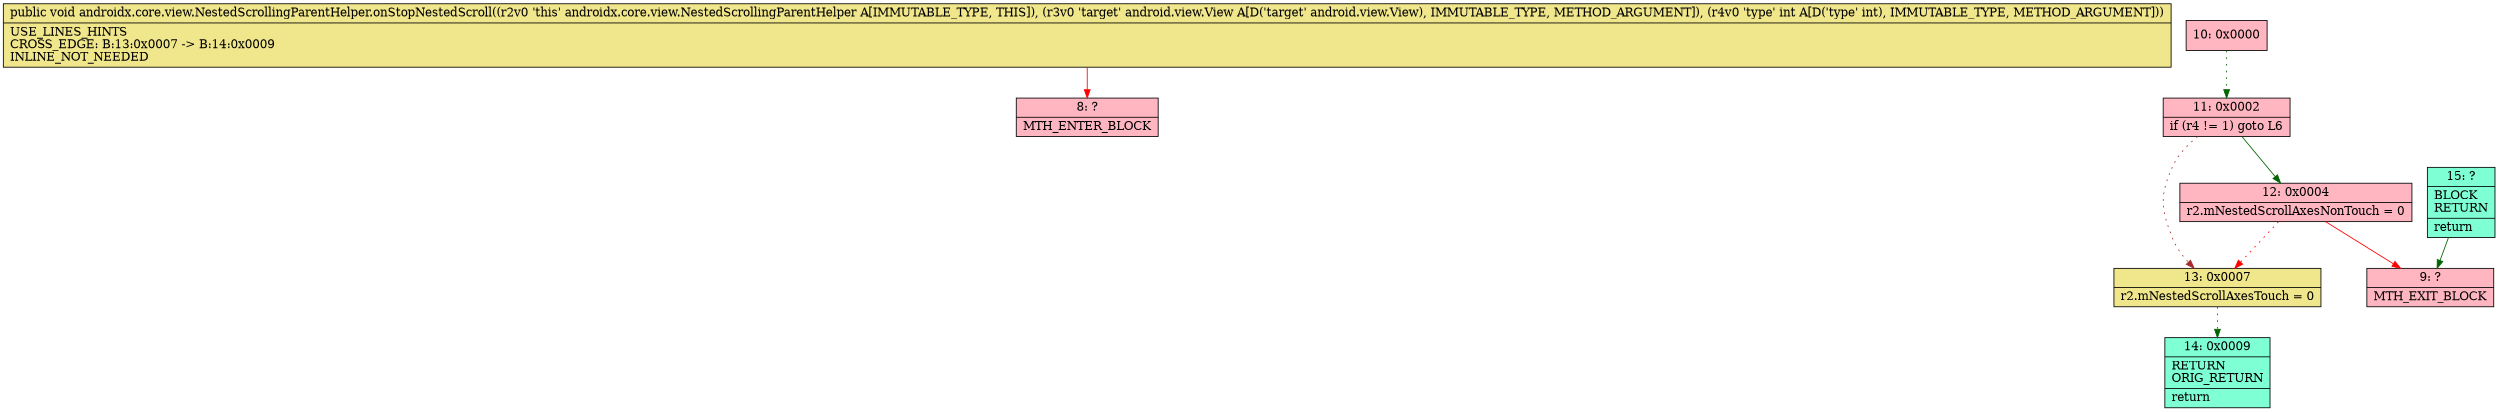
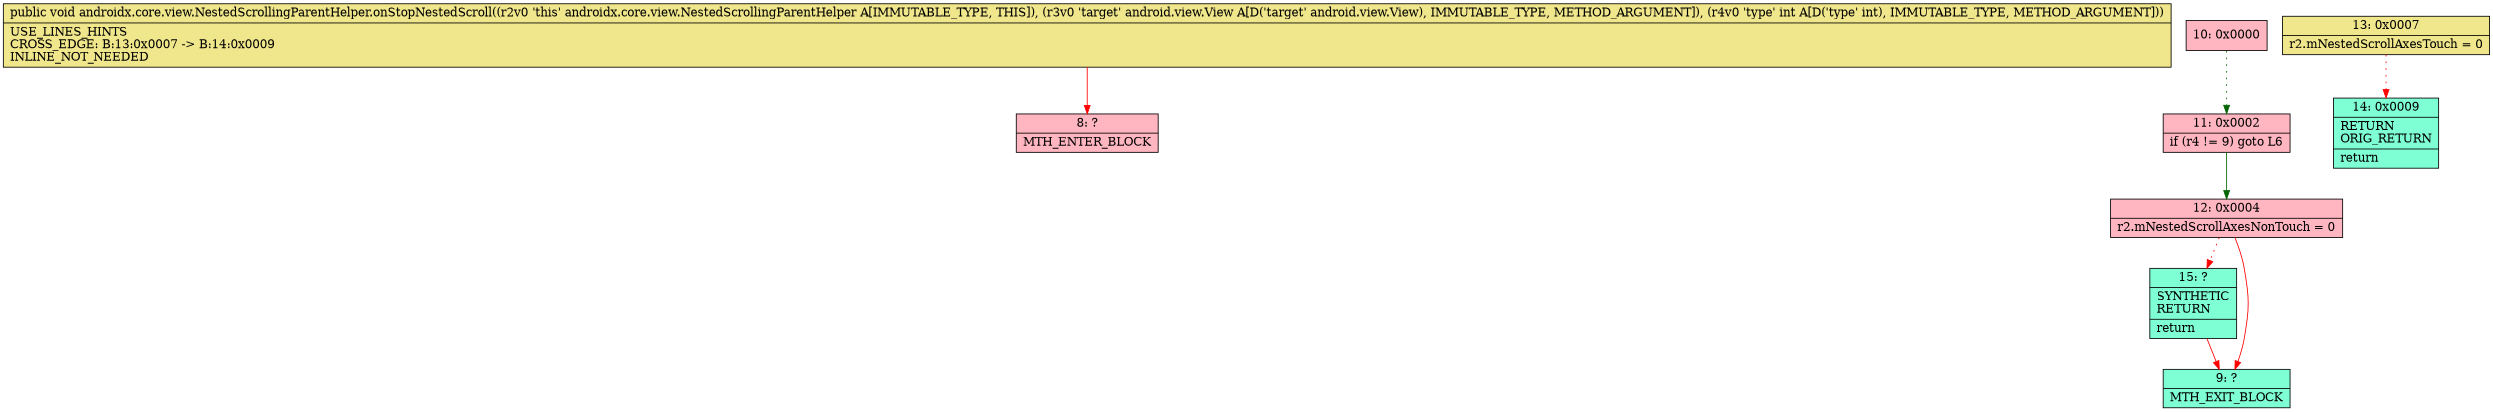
(2227, 126) -> (2227, 142)
(2456, 196) -> (2193, 297)
(2164, 197) -> none
(2260, 242) -> (2215, 249)
(2444, 249) -> (2212, 350)
(2430, 288) -> (2227, 389)
(2217, 318) -> (2386, 72)
